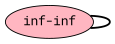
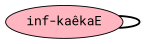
(49, 22) -> (64, 22)
